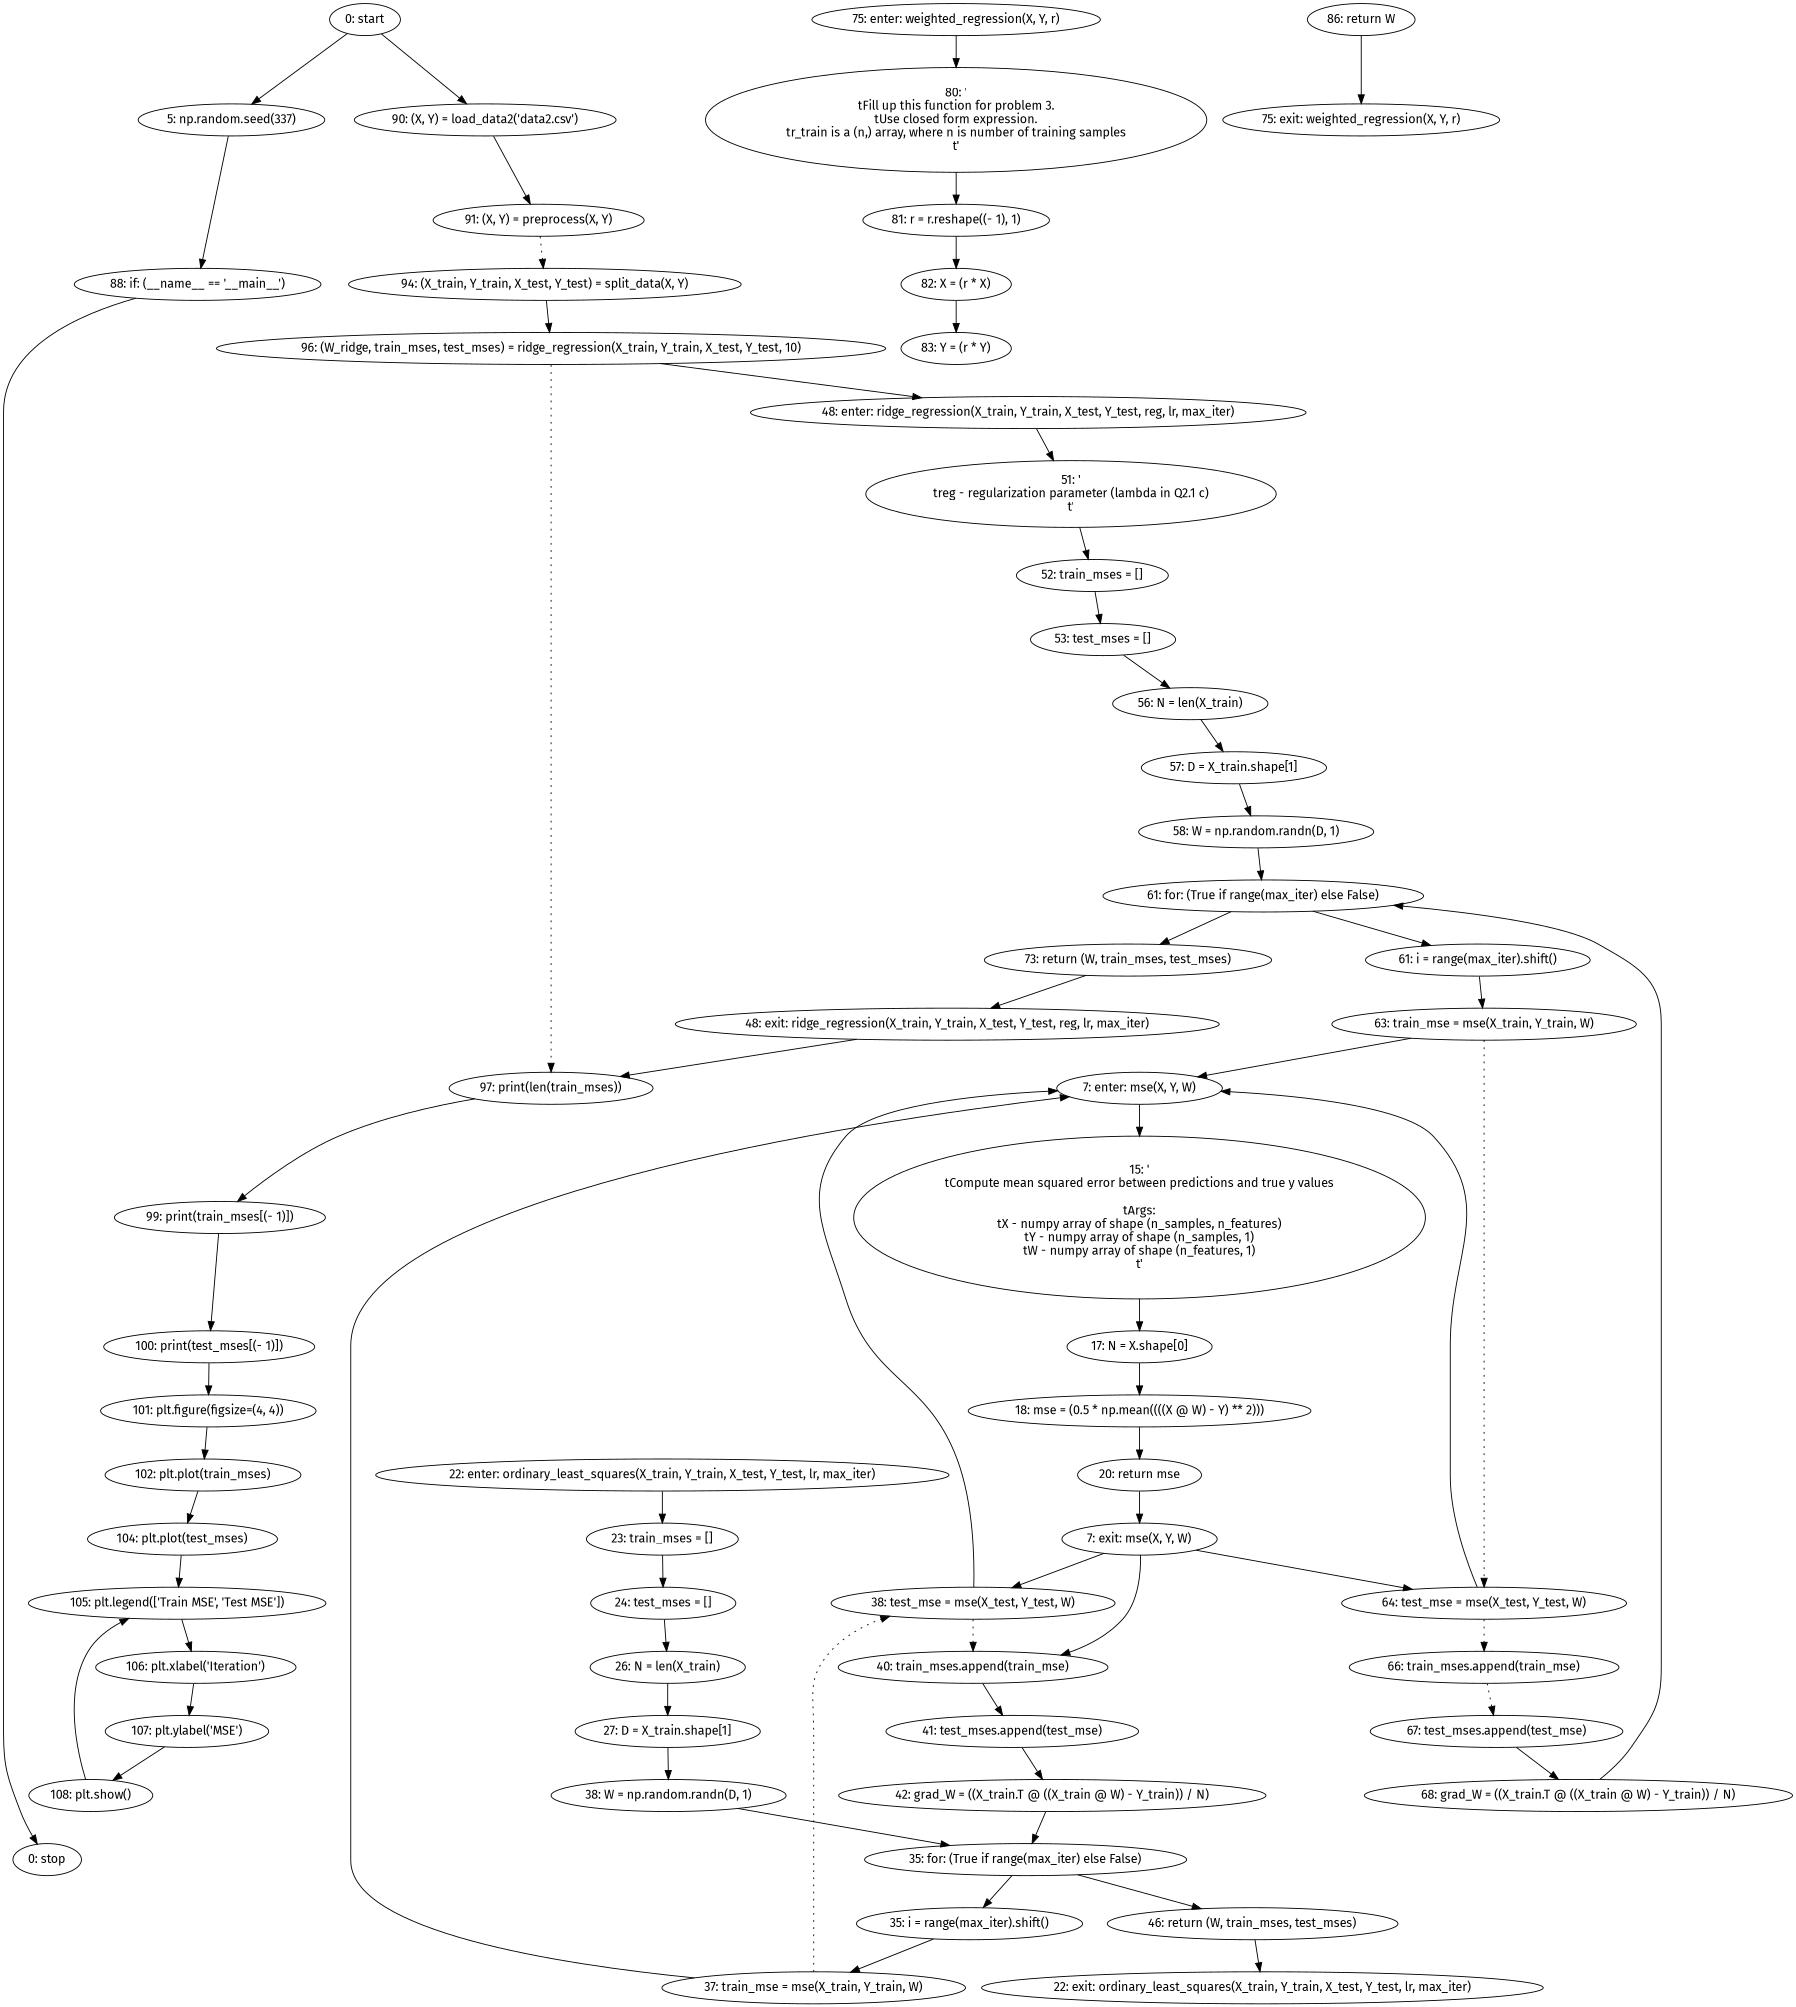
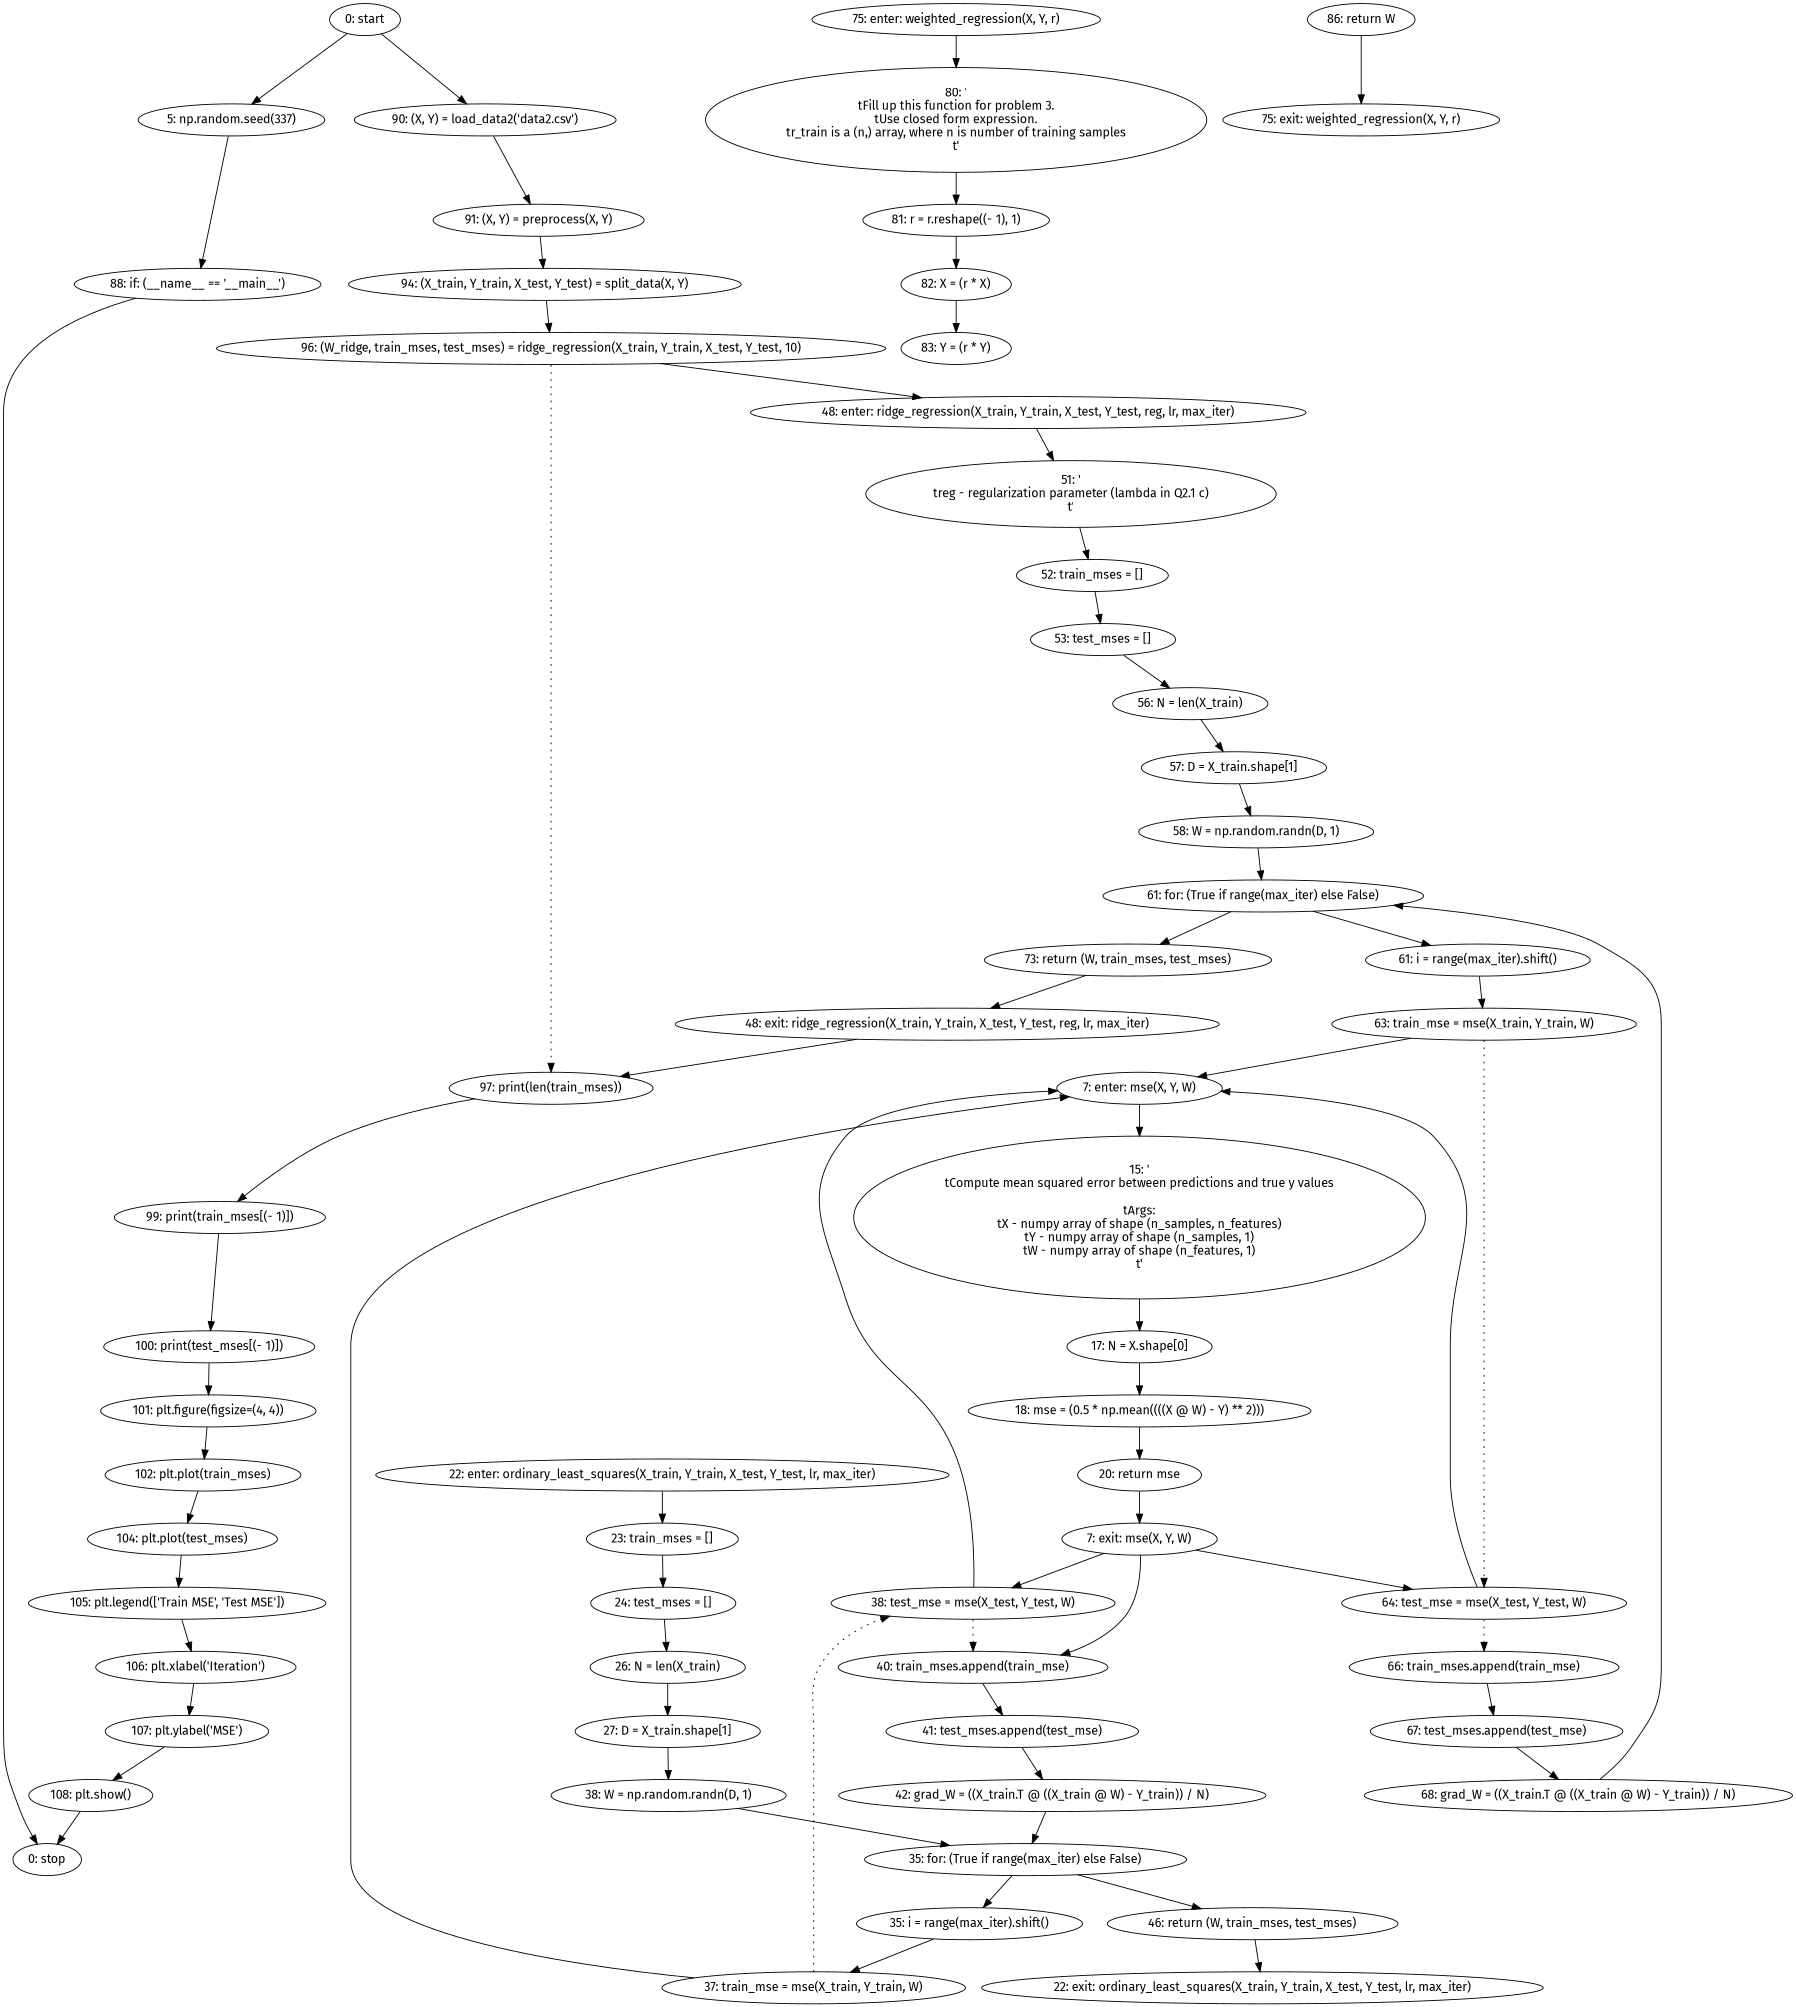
(541, 248) -> (541, 248)
(75, 1693) -> (71, 1824)
(1489, 1695) -> (1489, 1695)
